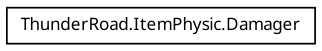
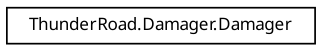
(161, 26) -> (161, 26)
